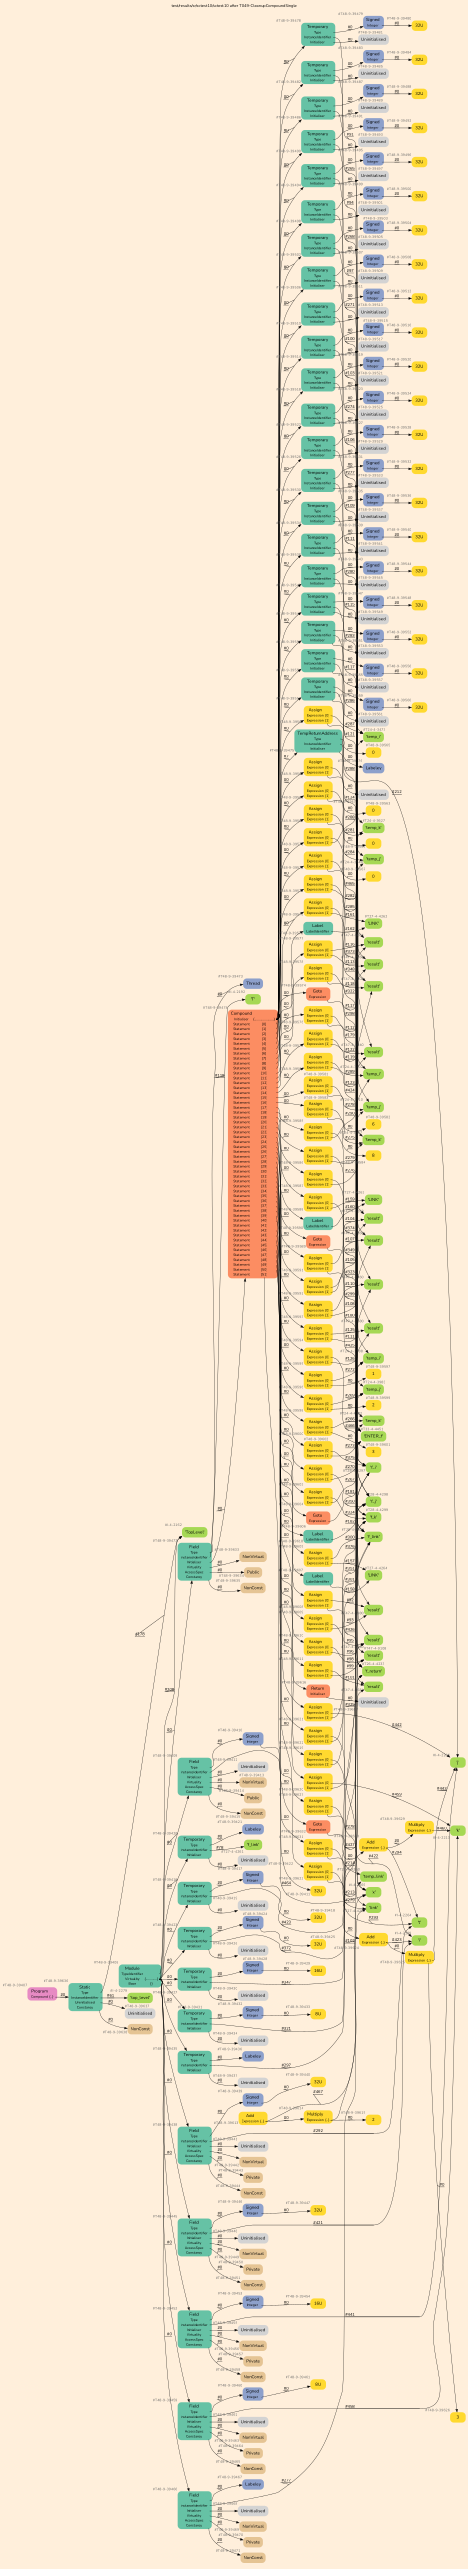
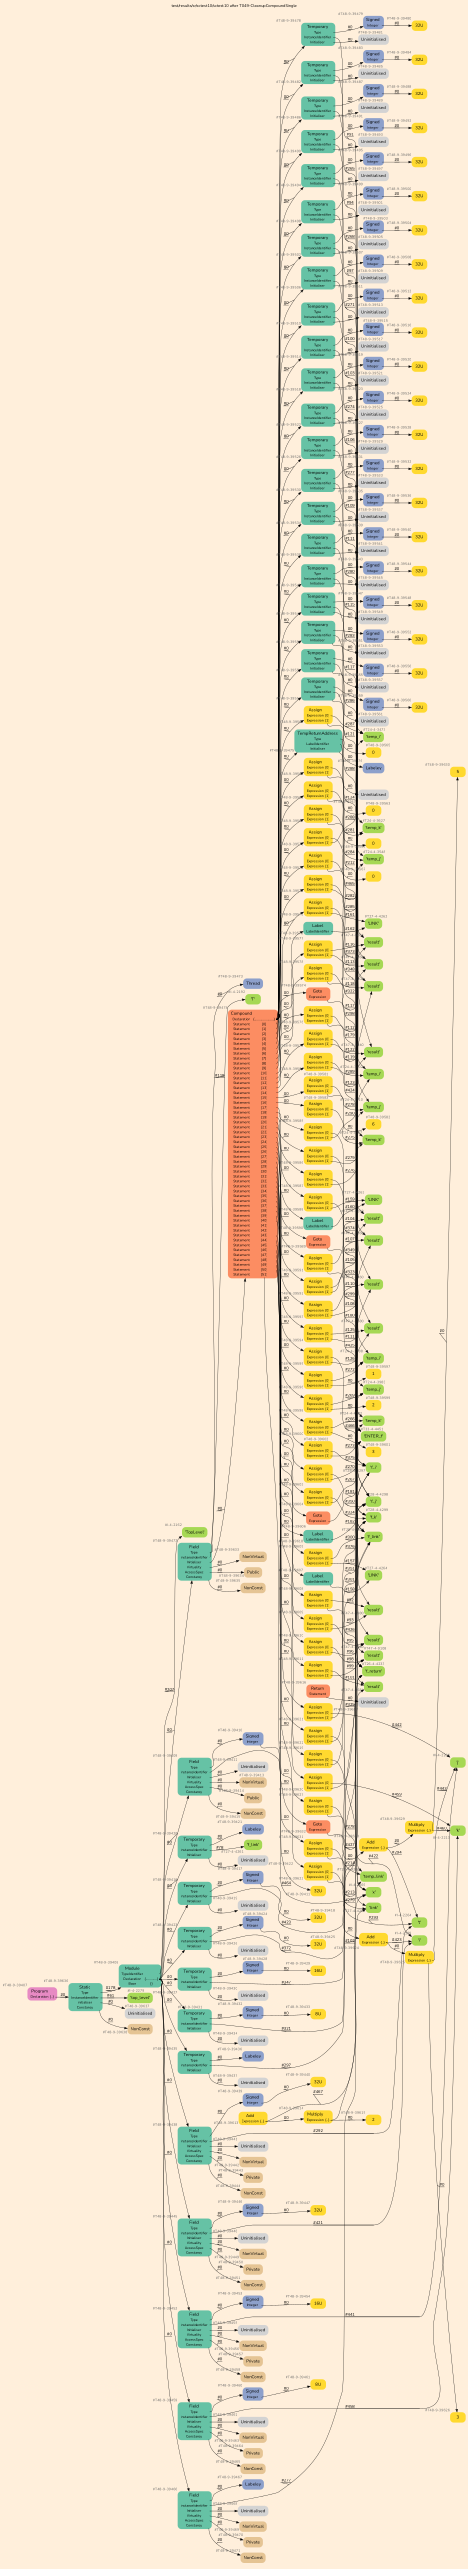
(318, 744) -> (318, 744)
(286, 756) -> (286, 756)
none -> (458, 772)
(242, 1019) -> (242, 1019)
(374, 1156) -> none
(446, 1227) -> (357, 1304)
(280, 1465) -> none
(170, 1690) -> (170, 1690)
(318, 1694) -> (318, 1694)
(142, 1766) -> (110, 1992)
(132, 1979) -> (132, 1979)
(40, 1997) -> (40, 1997)
(85, 2003) -> (85, 2003)
